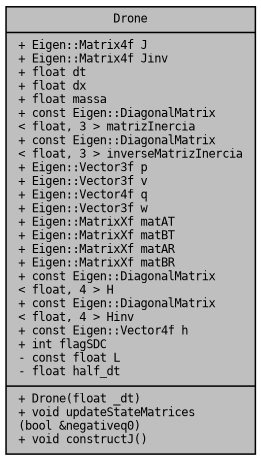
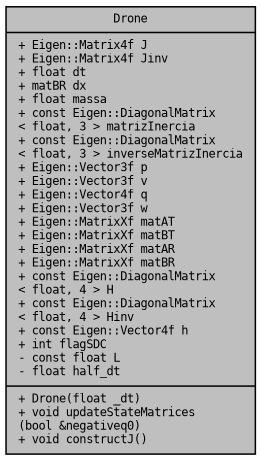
(53, 86) -> (53, 86)
